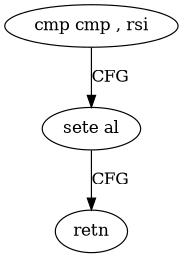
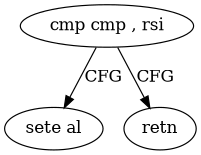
(91, 174) -> (131, 73)
